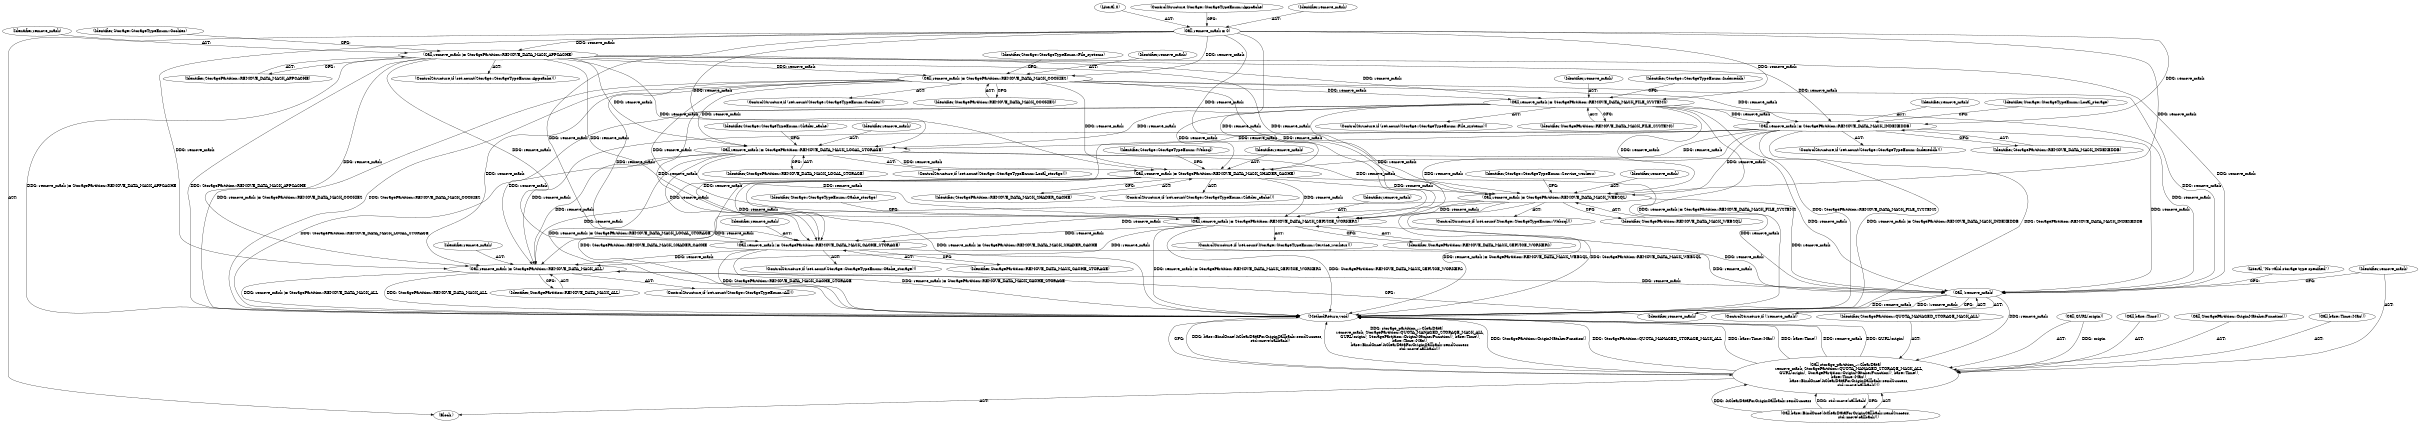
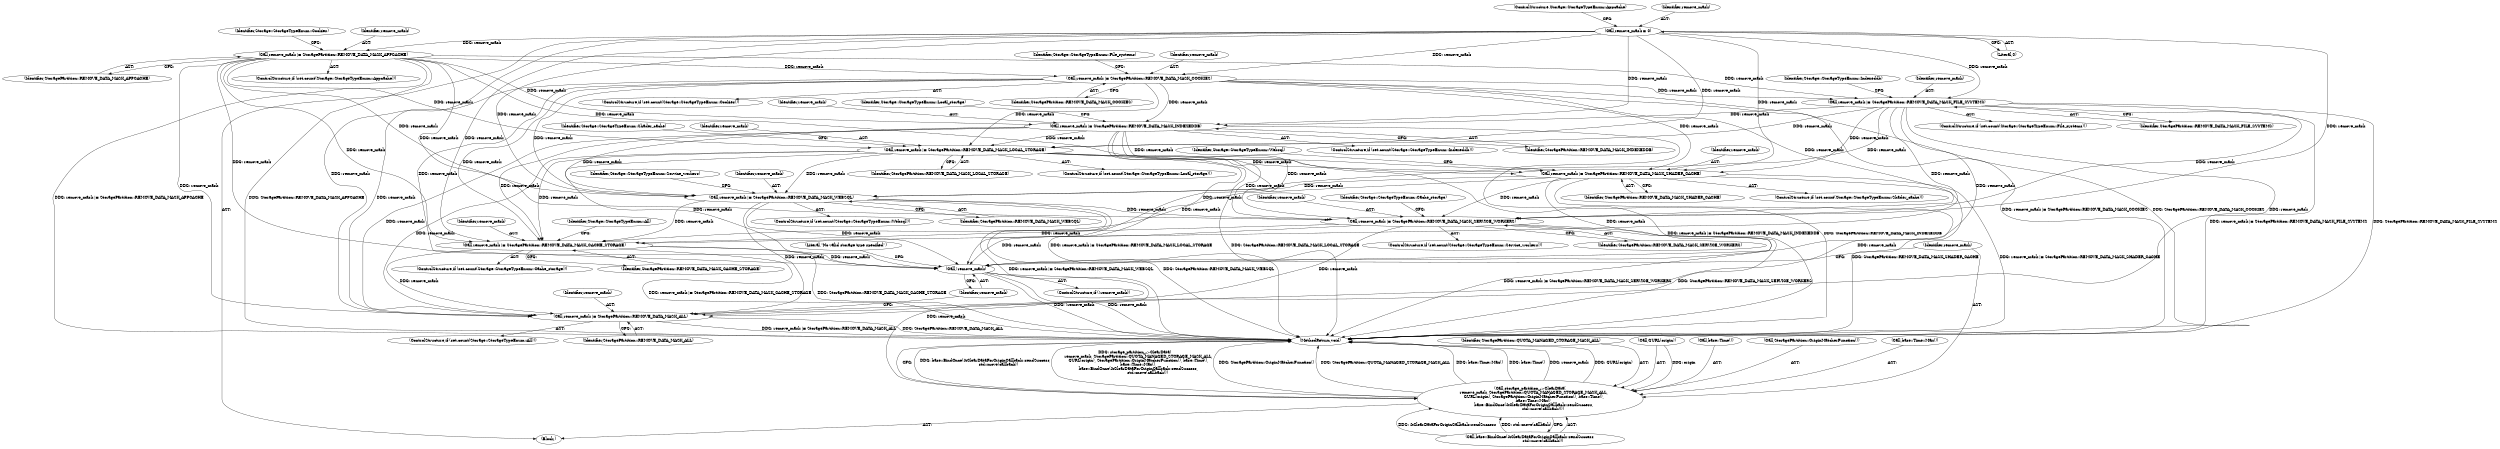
none -> (1831, 32)
none -> (609, 222)
(1279, 277) -> none
